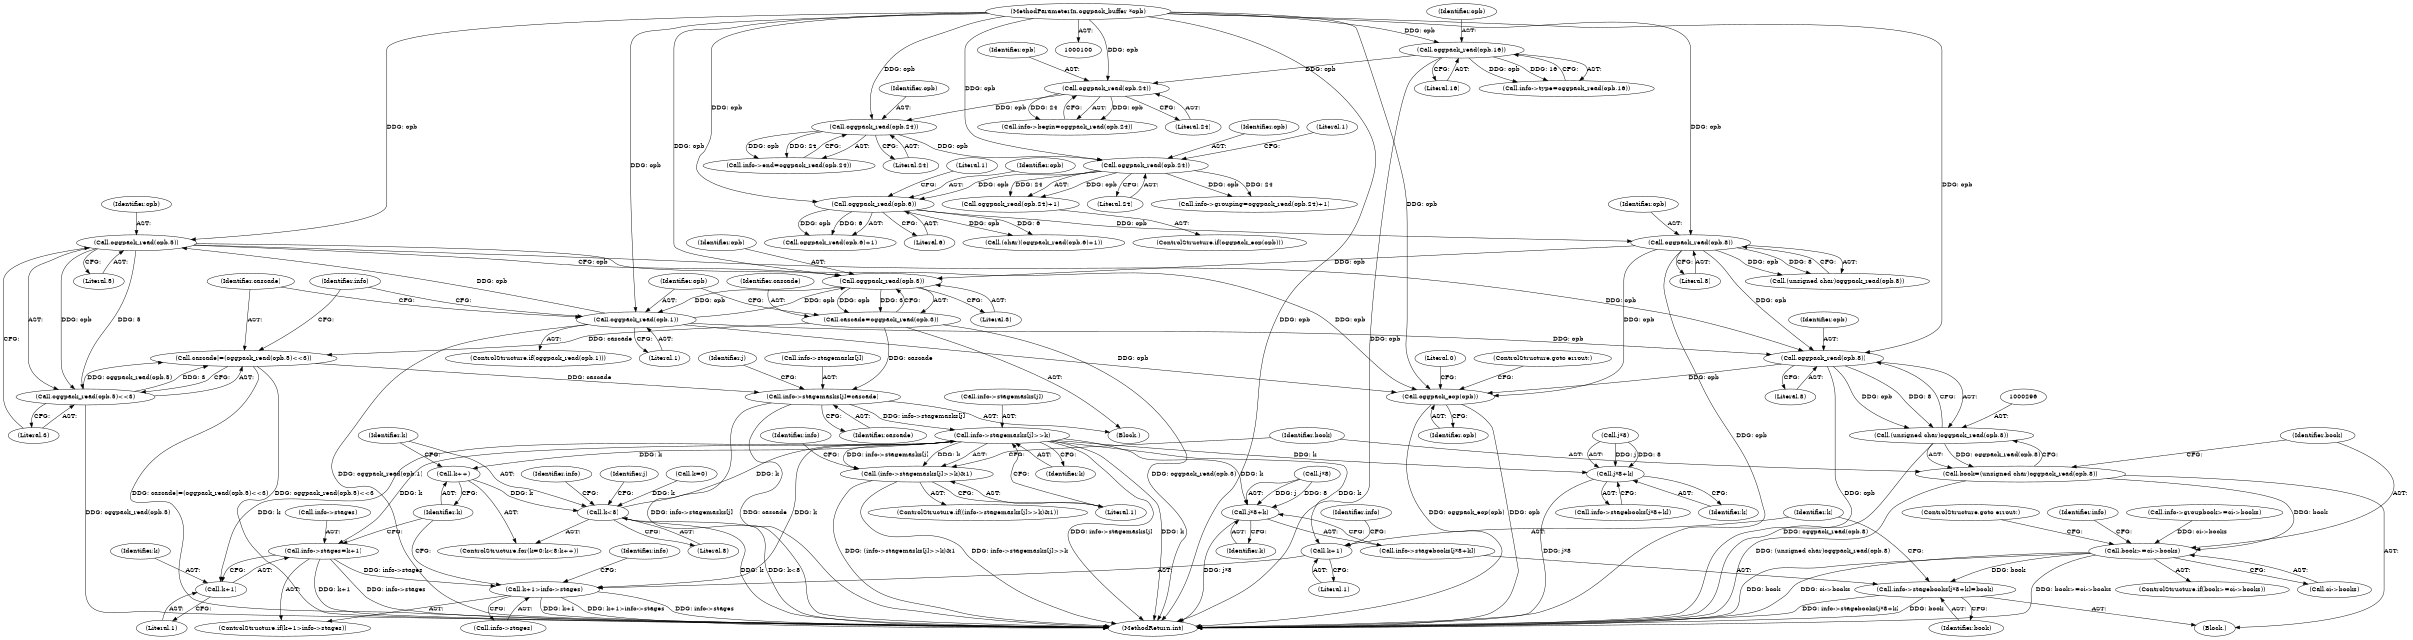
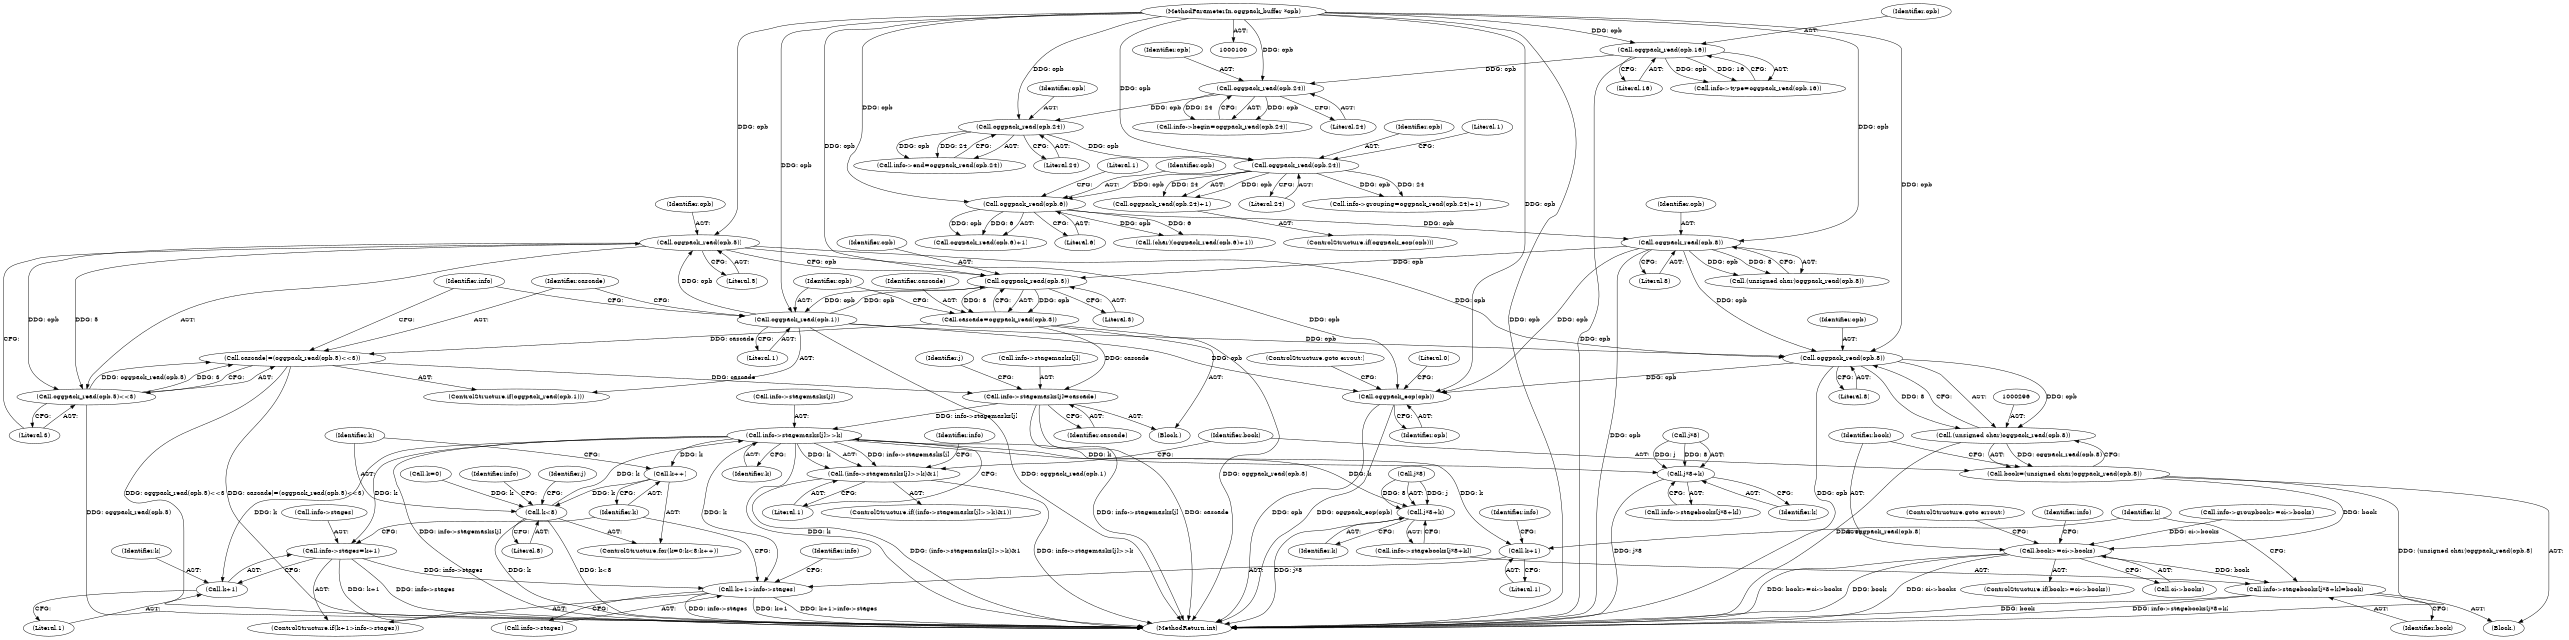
none -> (402, 377)
